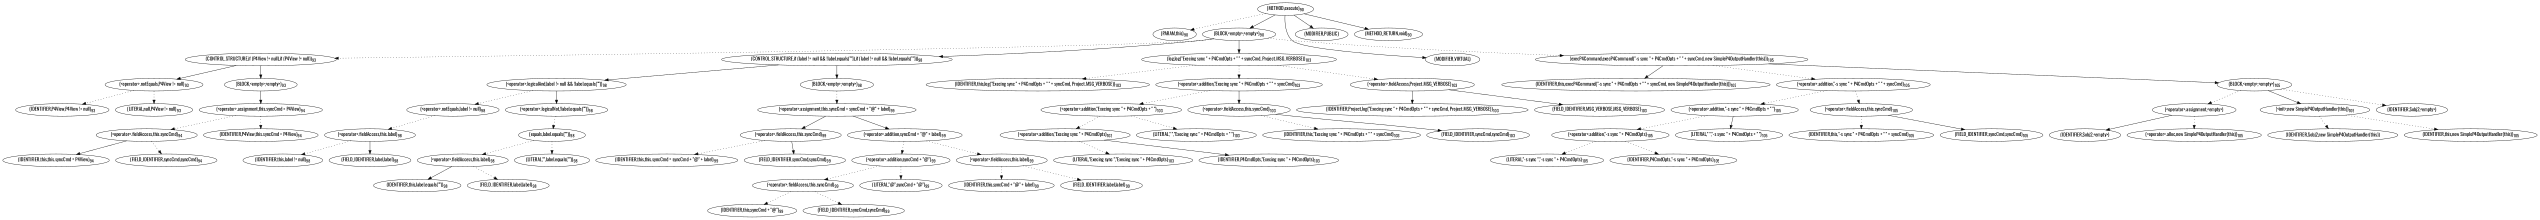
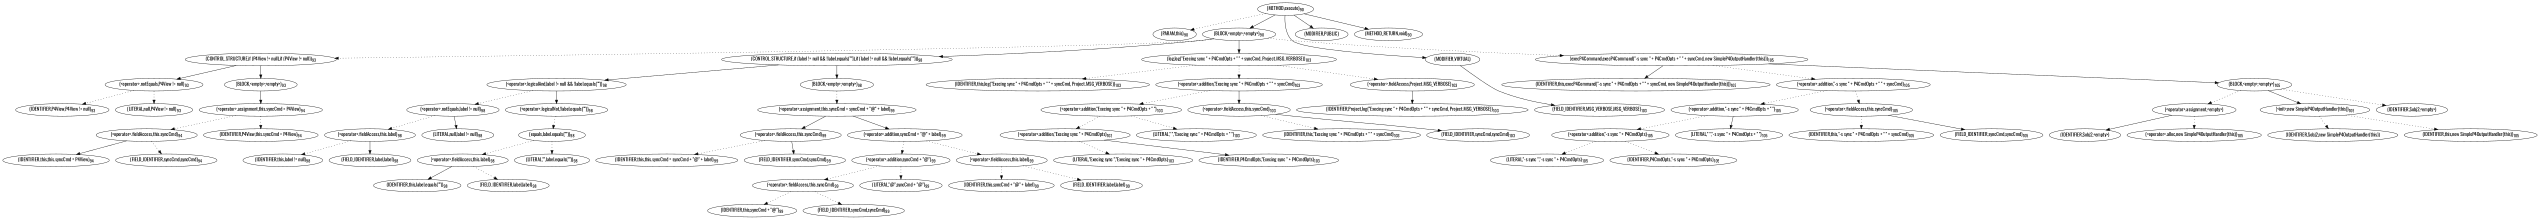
(1504, 97) -> (1503, 92)
none -> (458, 135)
